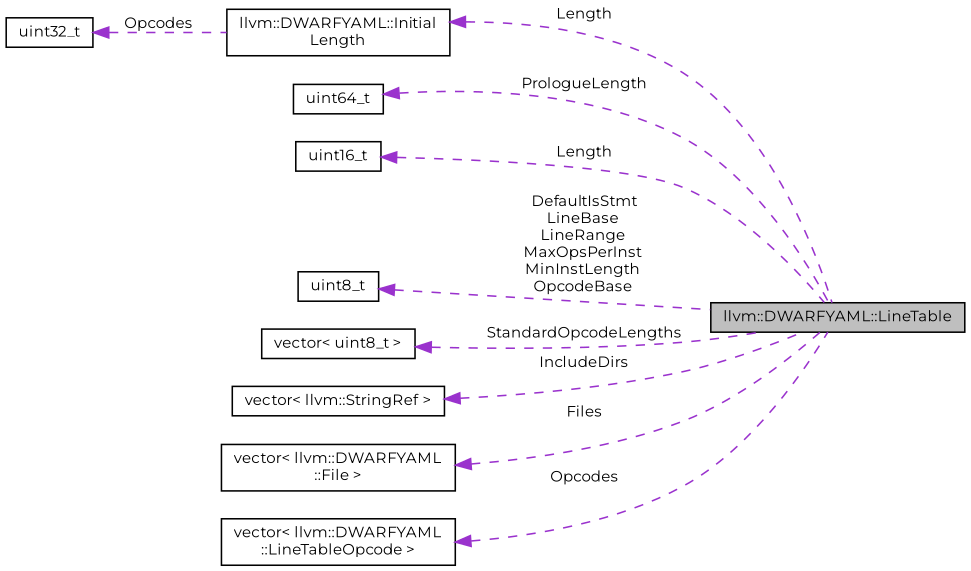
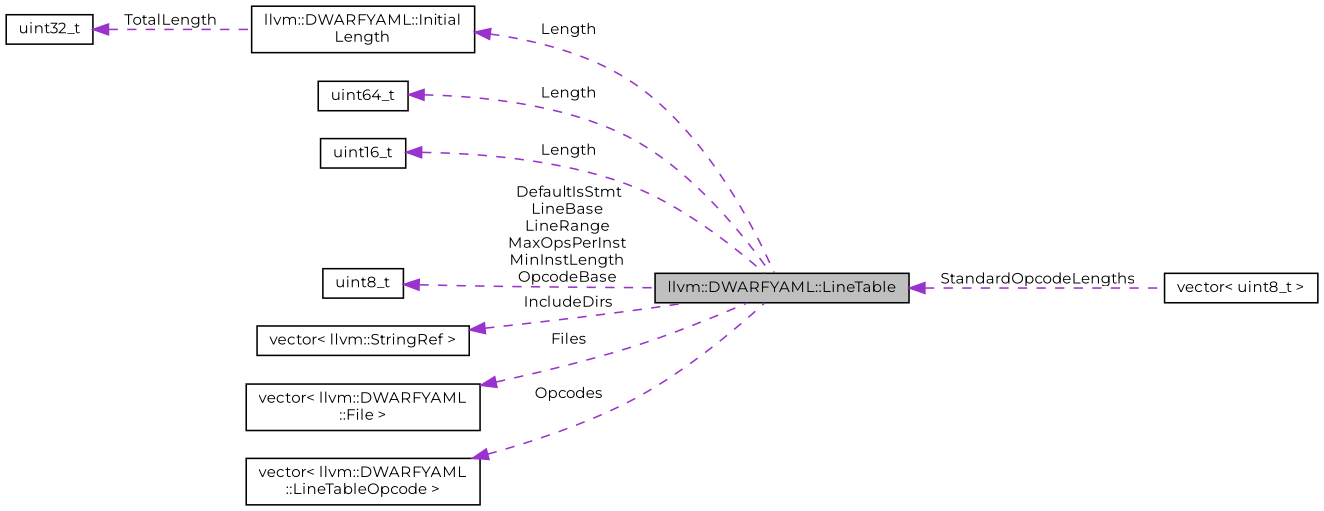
(157, 24) -> (170, 21)
(583, 84) -> (568, 94)
(596, 347) -> (1045, 288)
